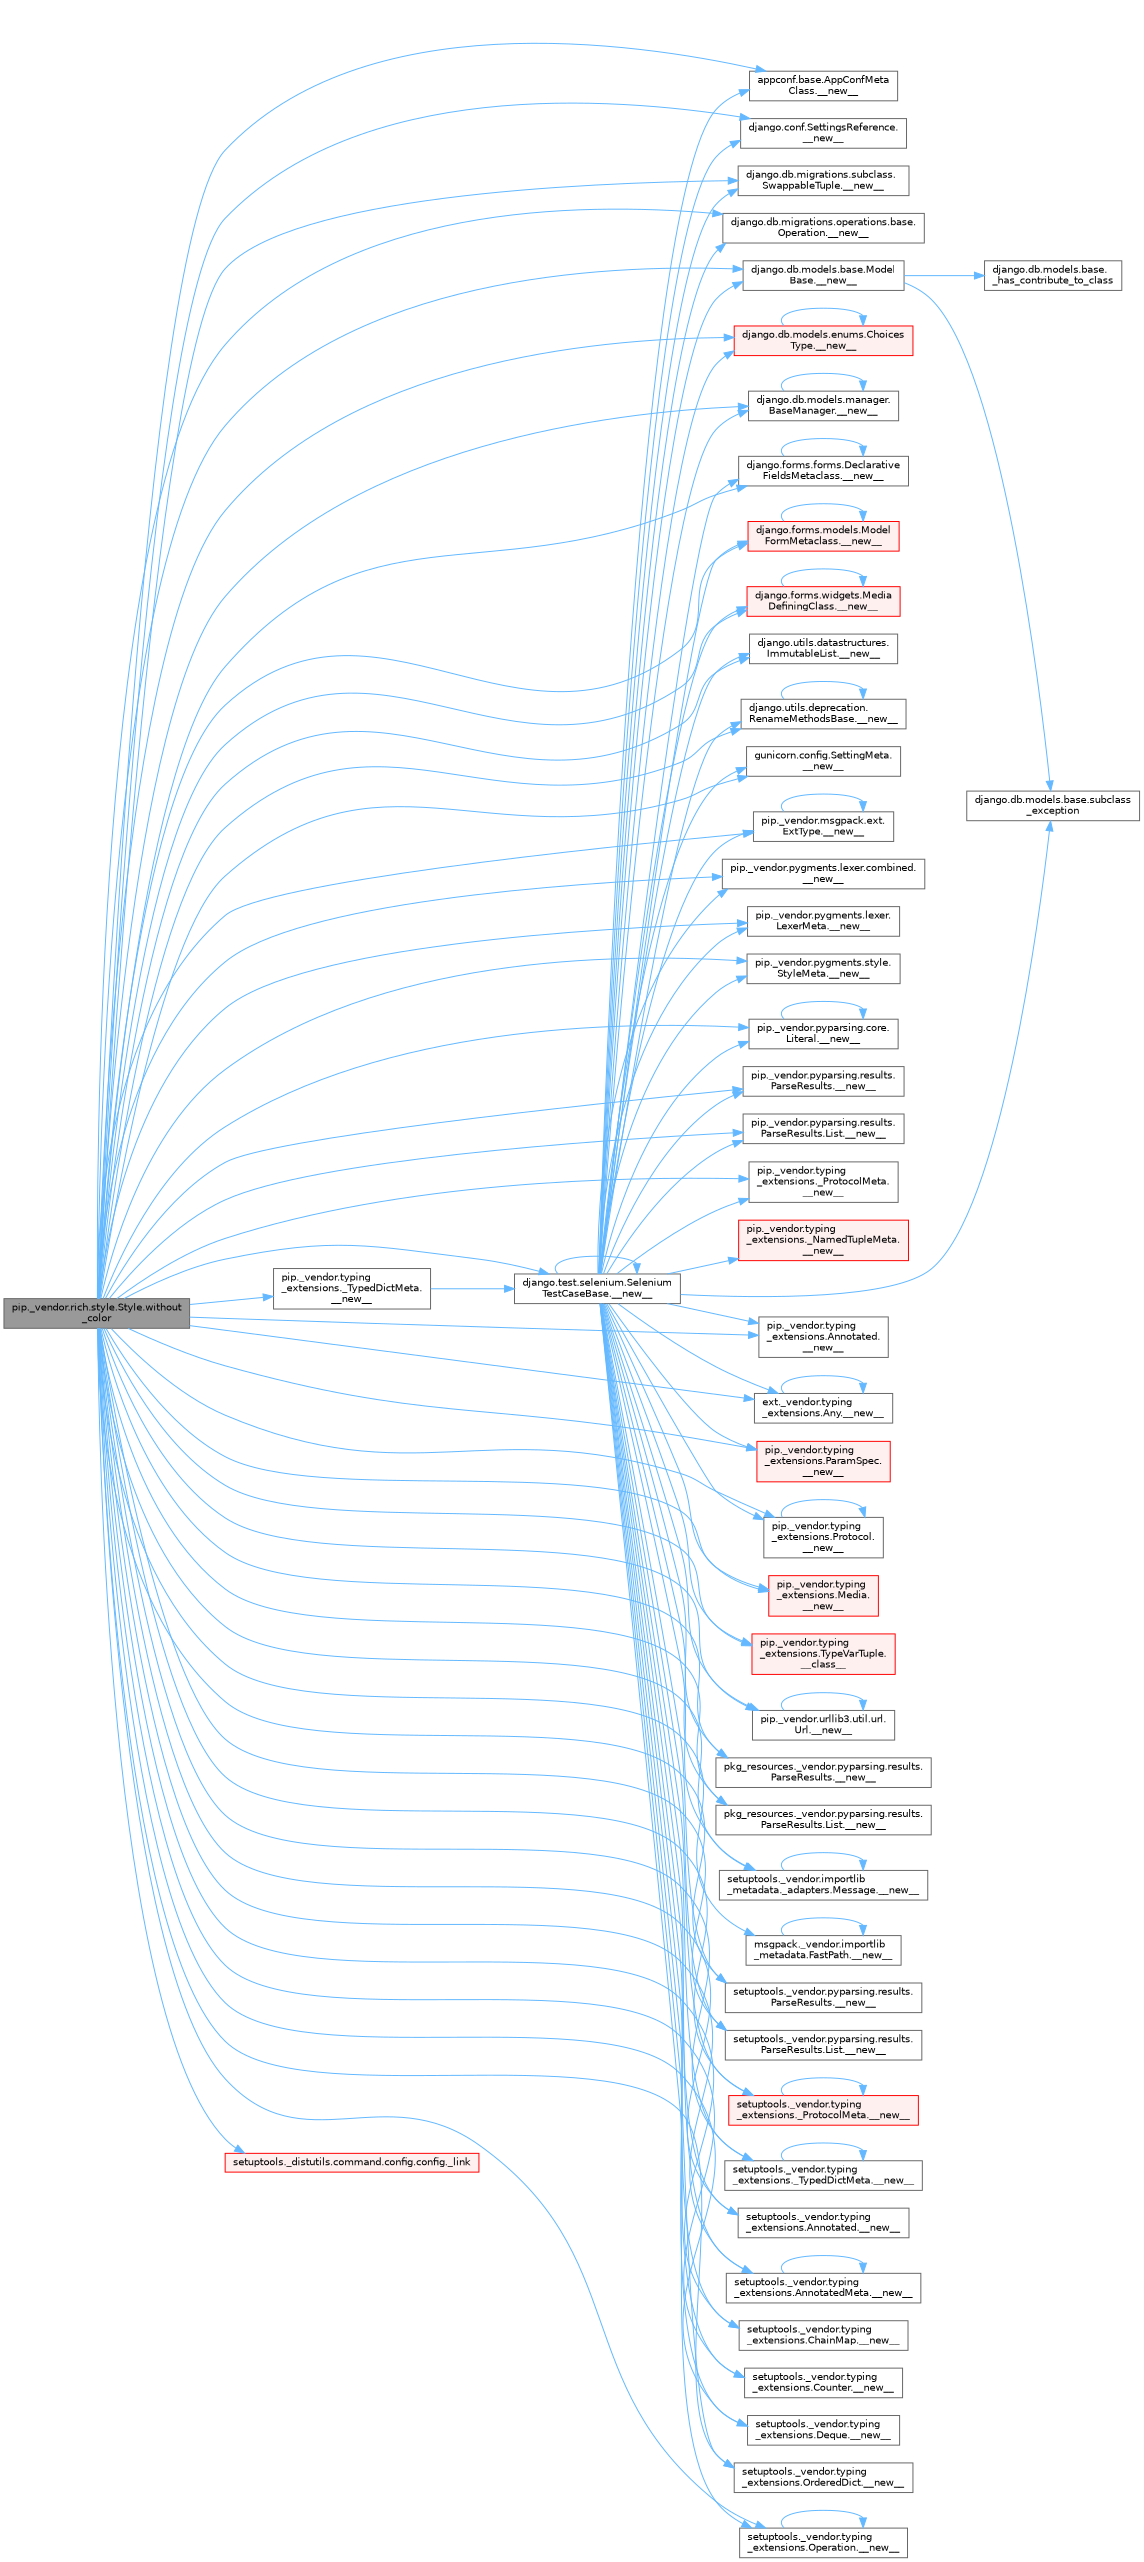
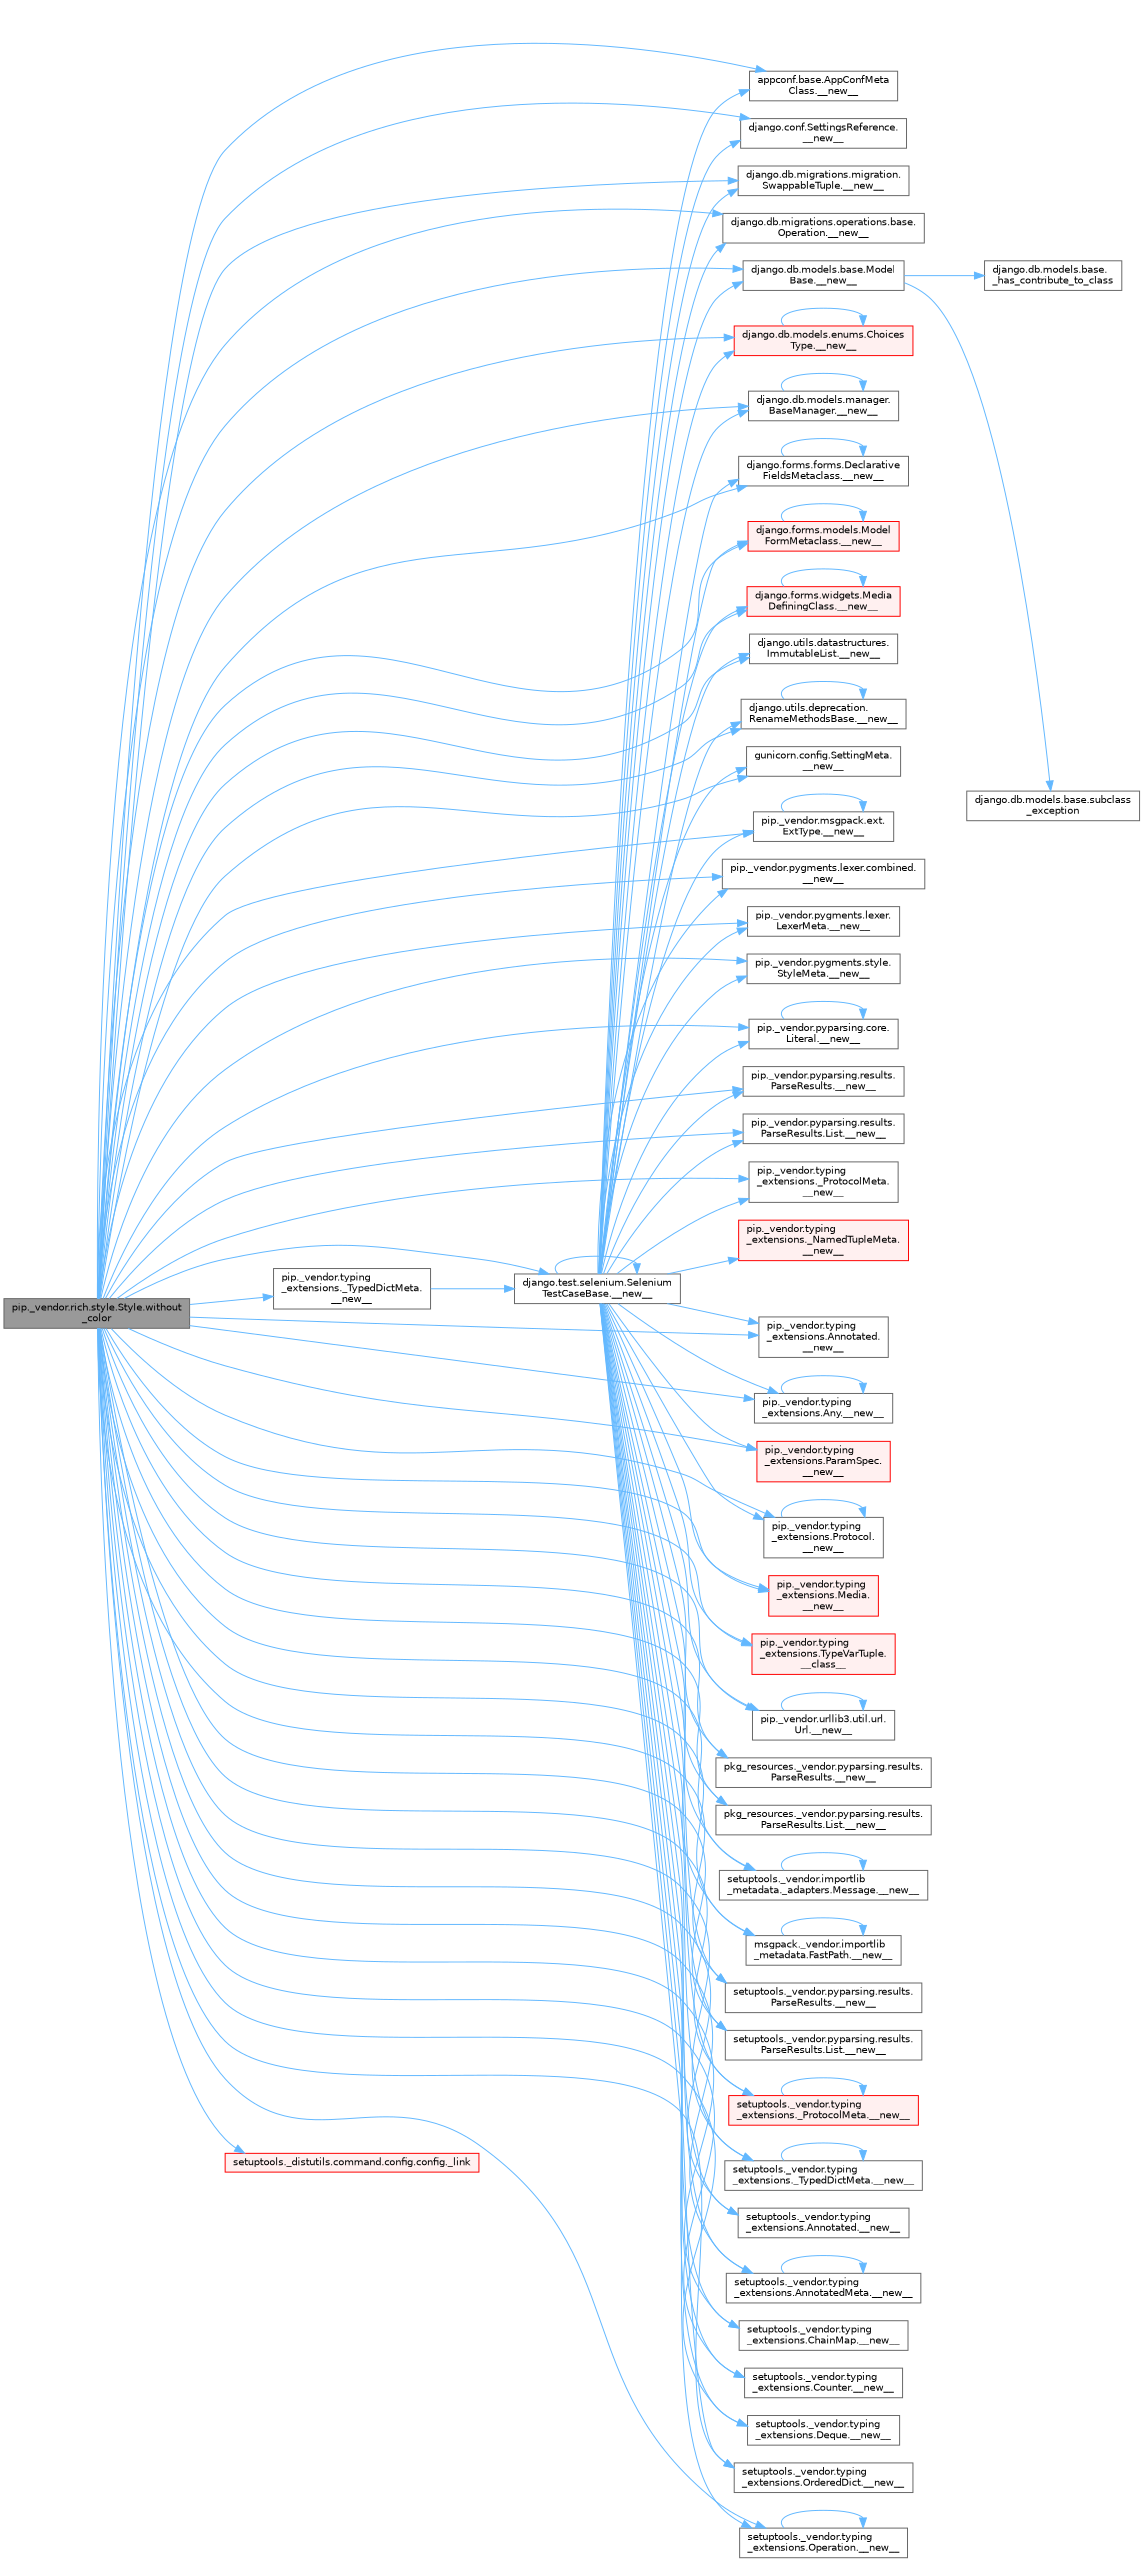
(824, 181) -> (824, 181)
(980, 1181) -> (667, 1626)
(824, 1408) -> (824, 1408)
